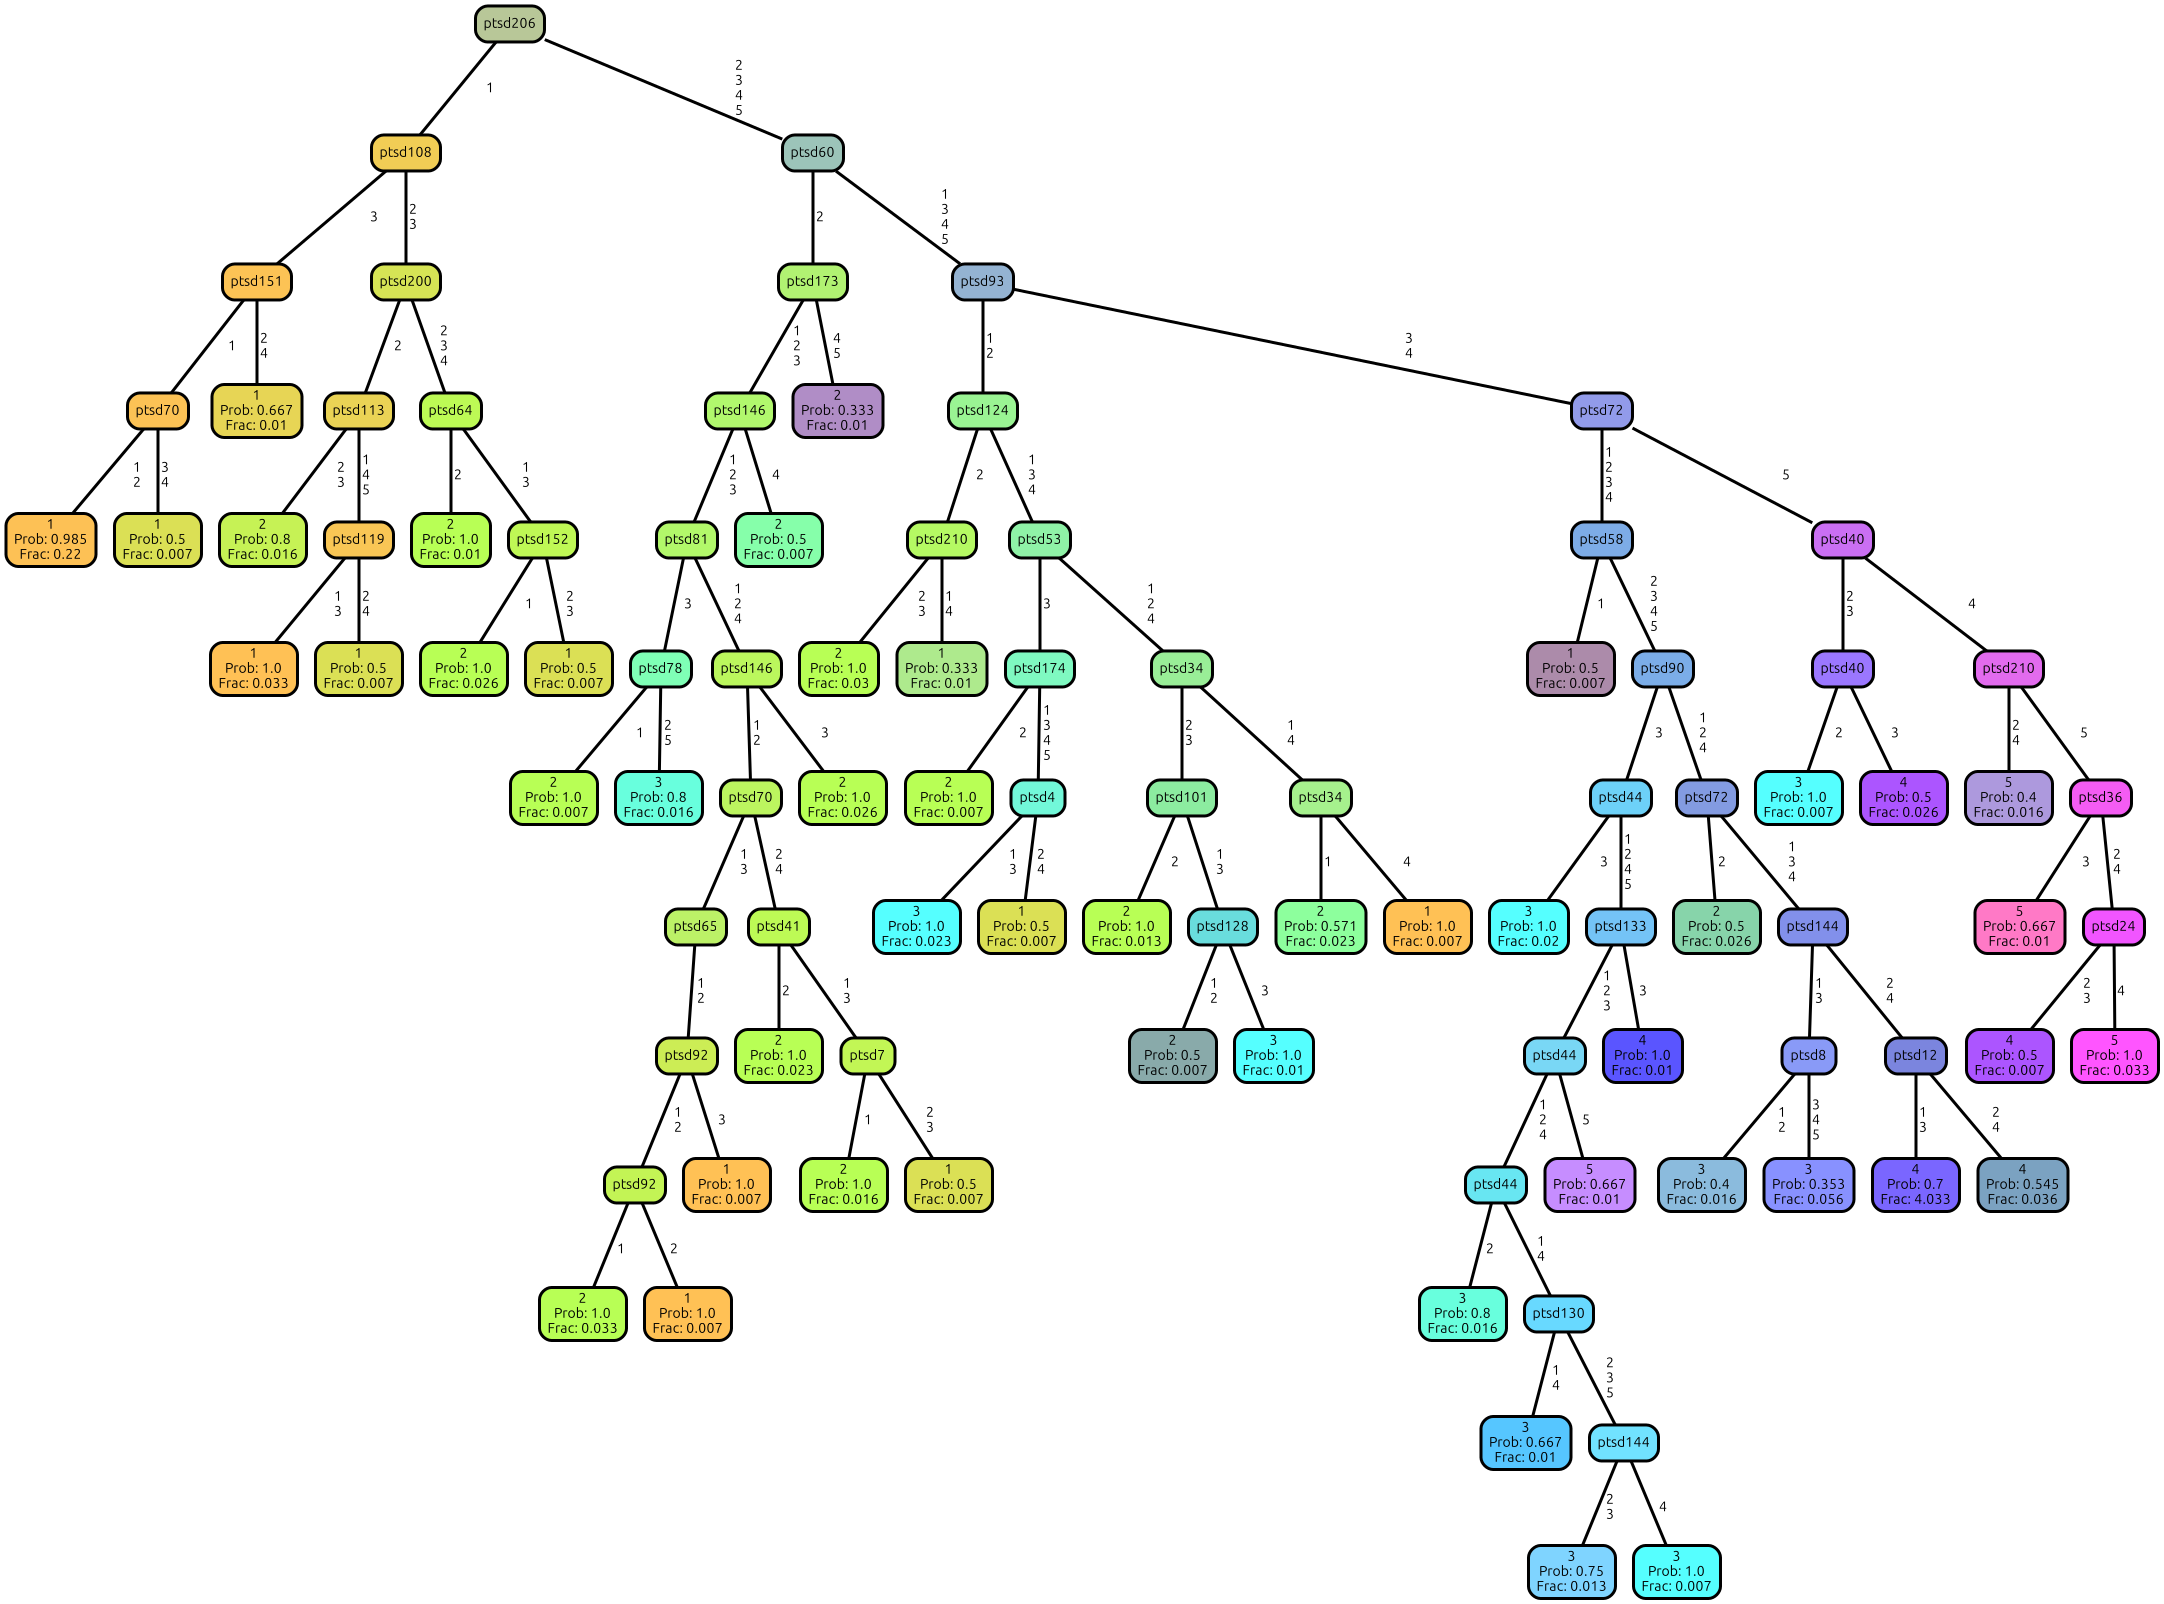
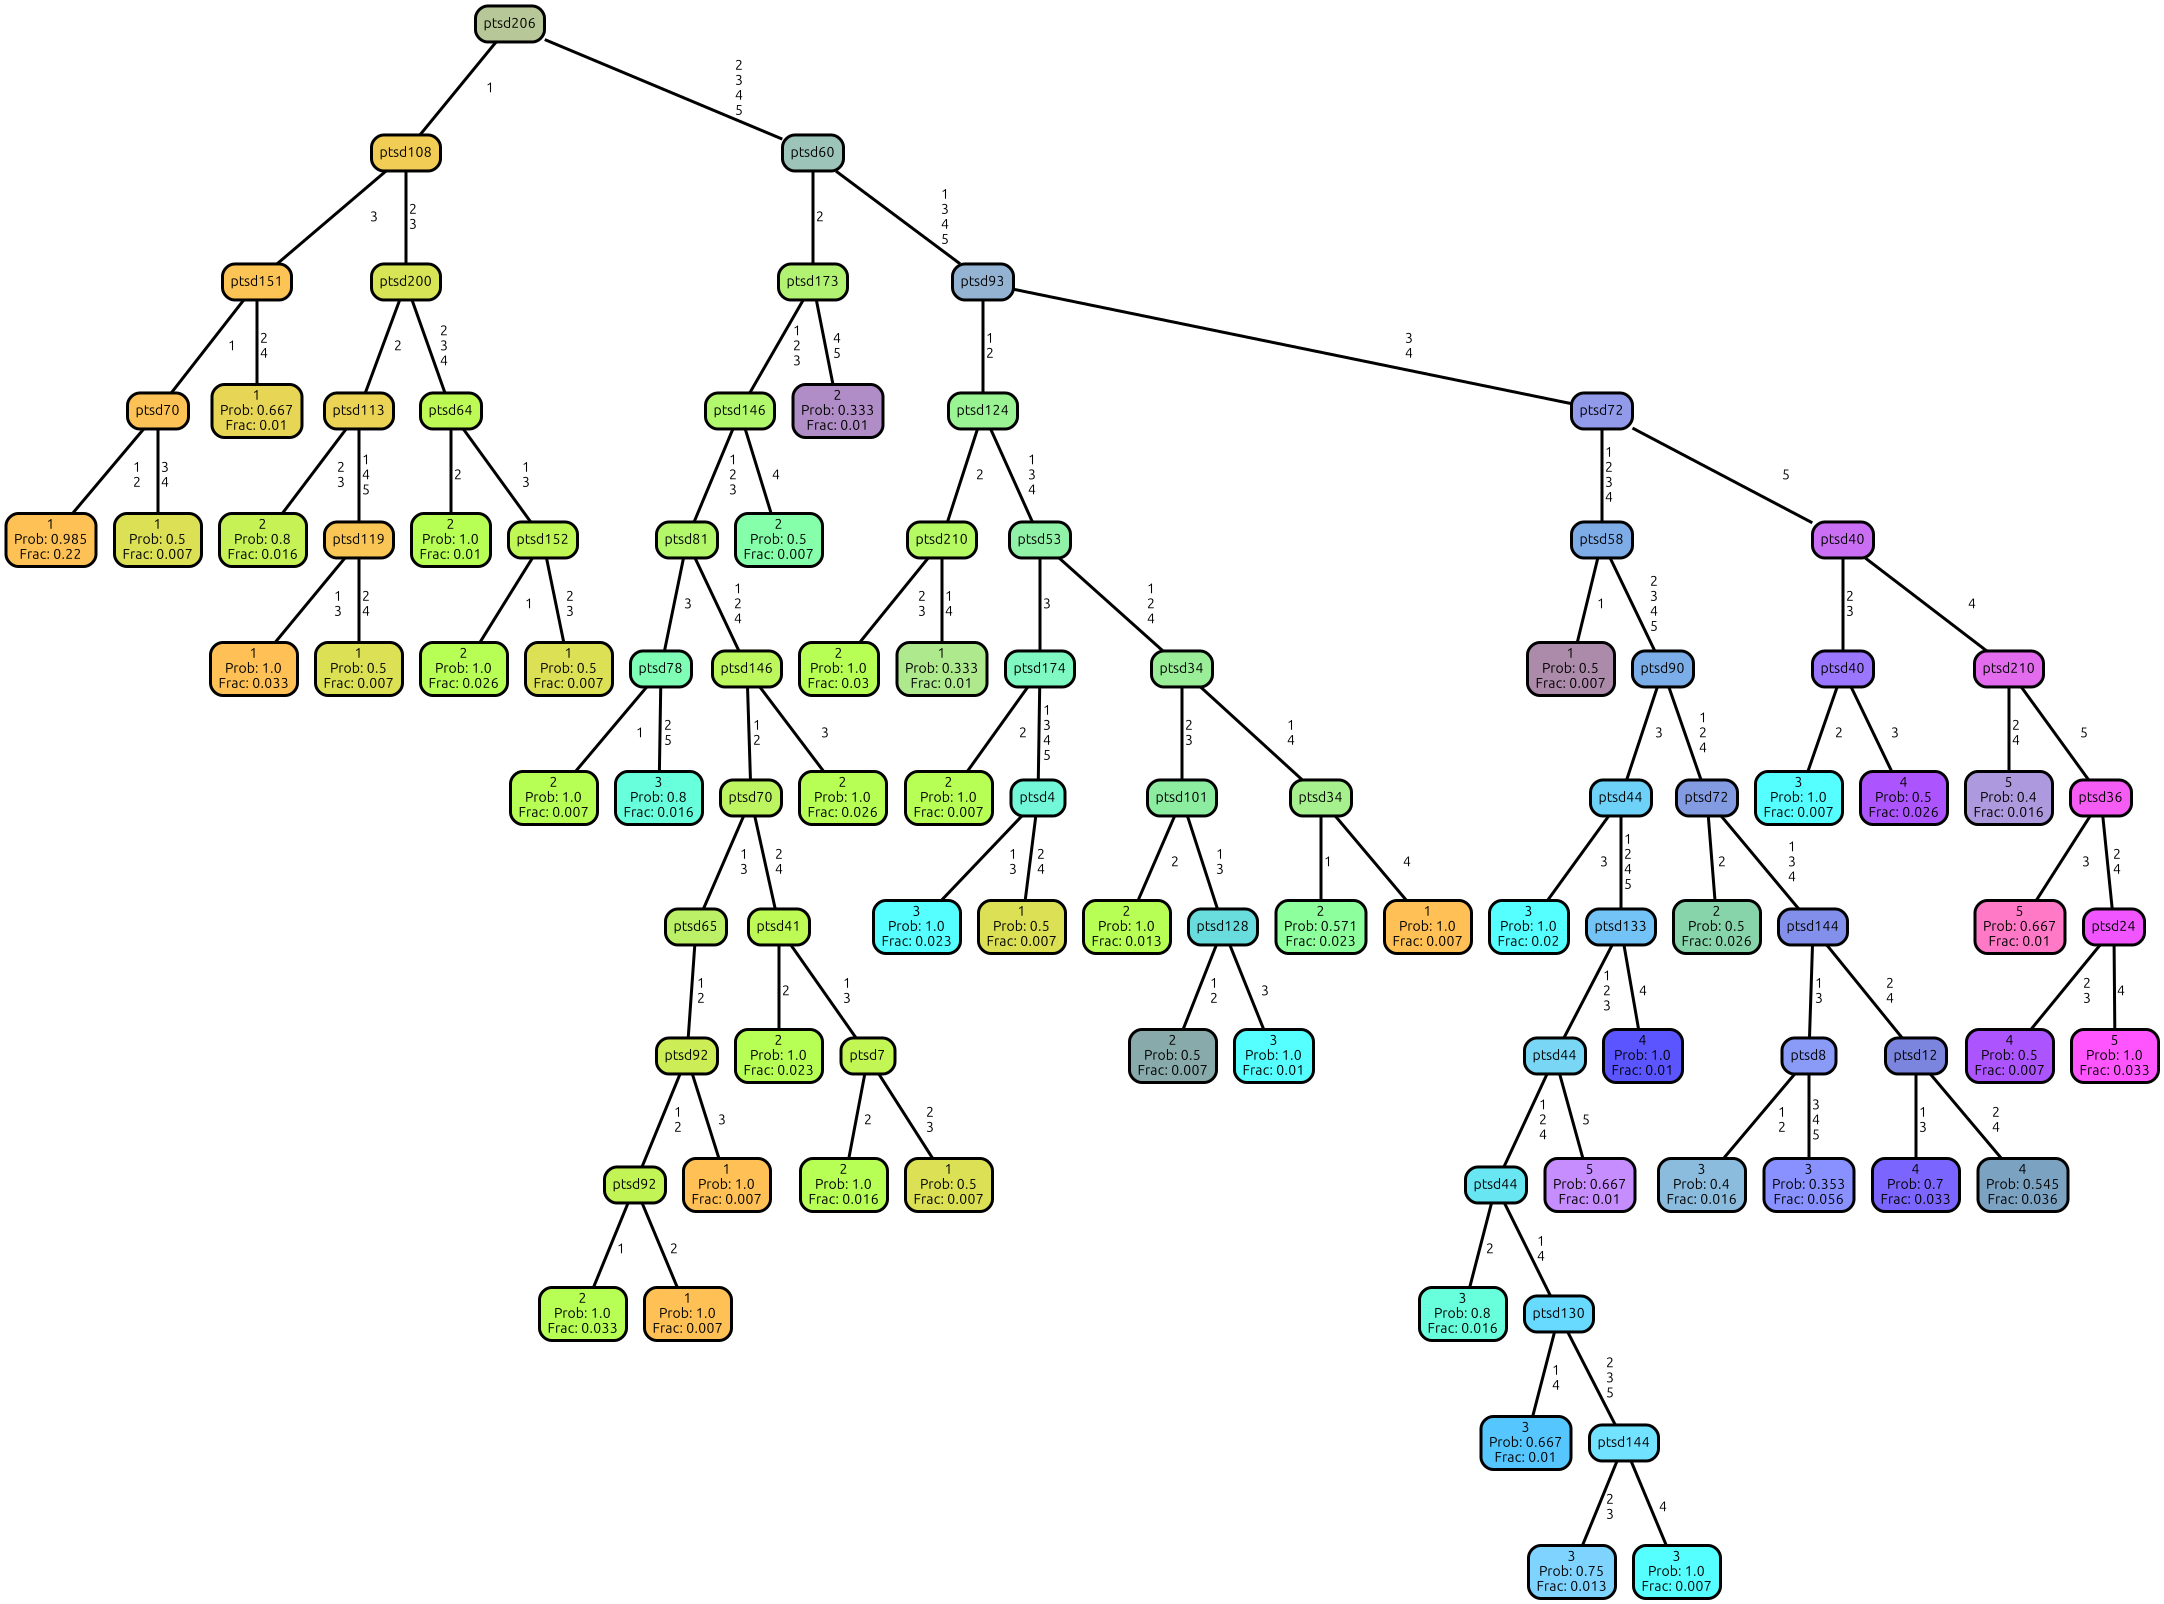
(1642, 992) -> (1642, 992)
(867, 1120) -> (867, 1120)
(1916, 1185) -> (1916, 1185)
